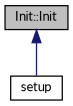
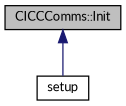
(36, 18) -> (63, 18)
